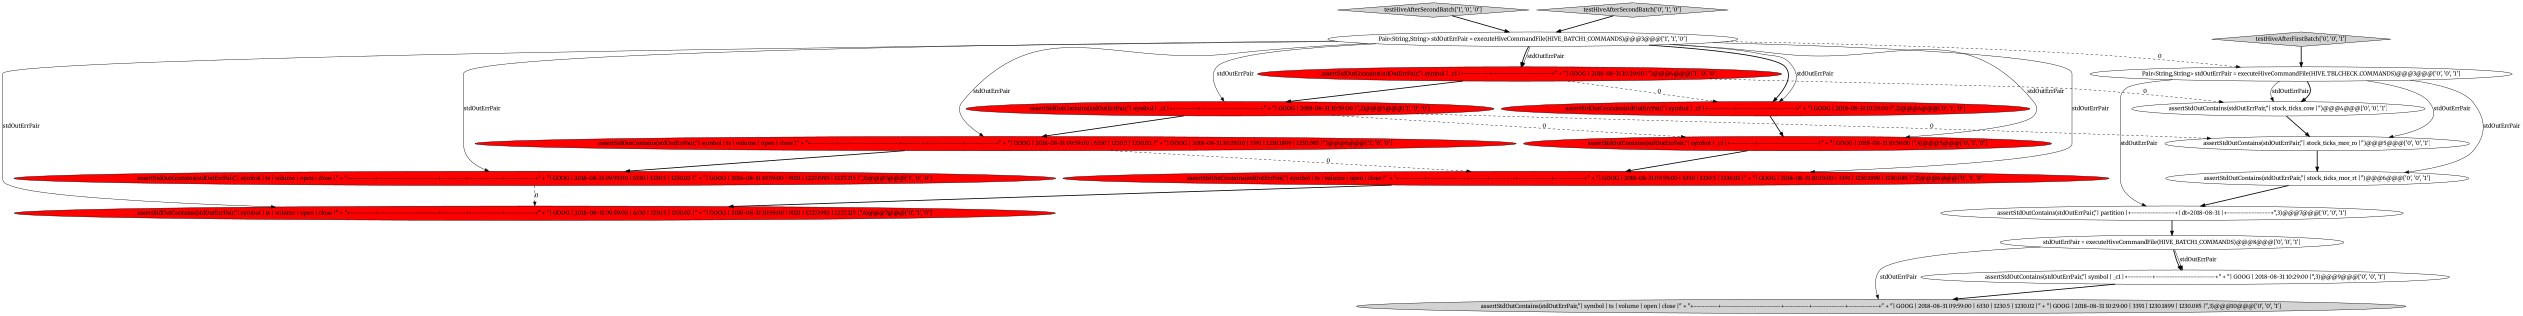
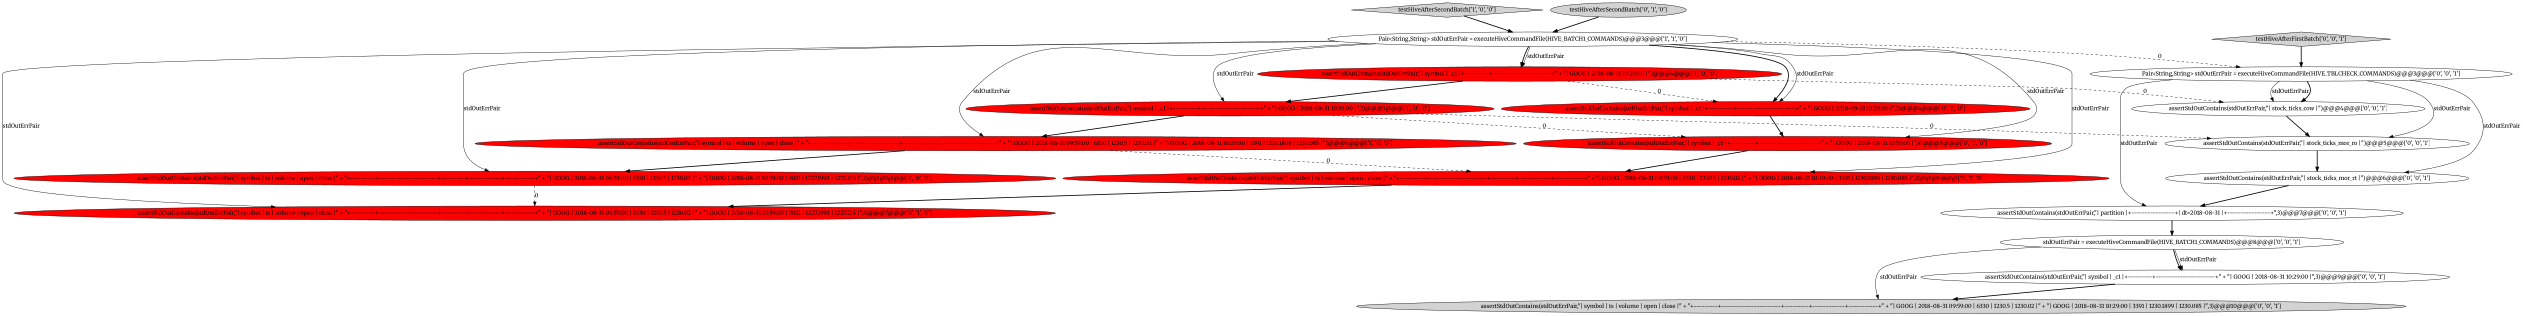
(1632, 10) -> (1618, 10)
